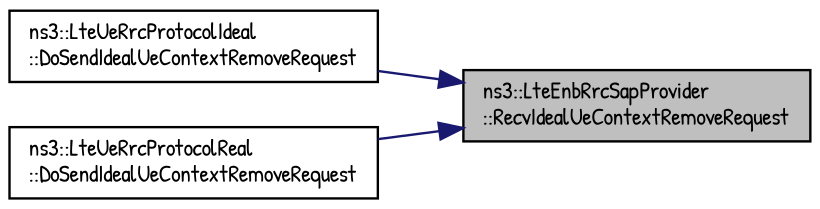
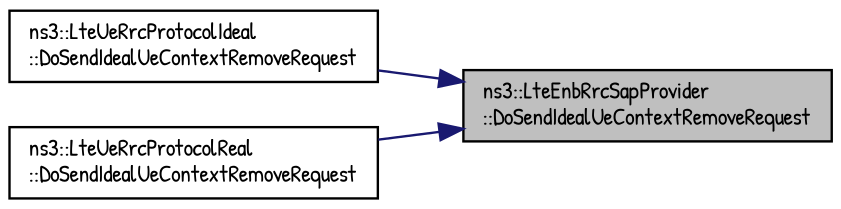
(637, 106) -> (648, 106)
